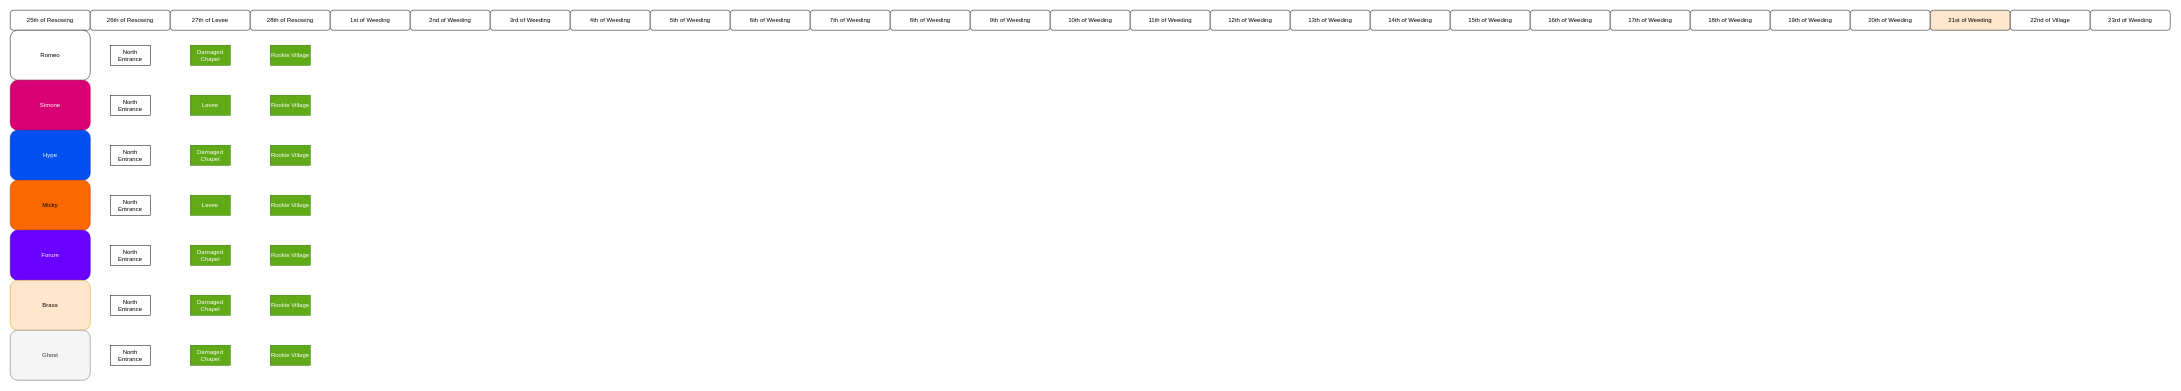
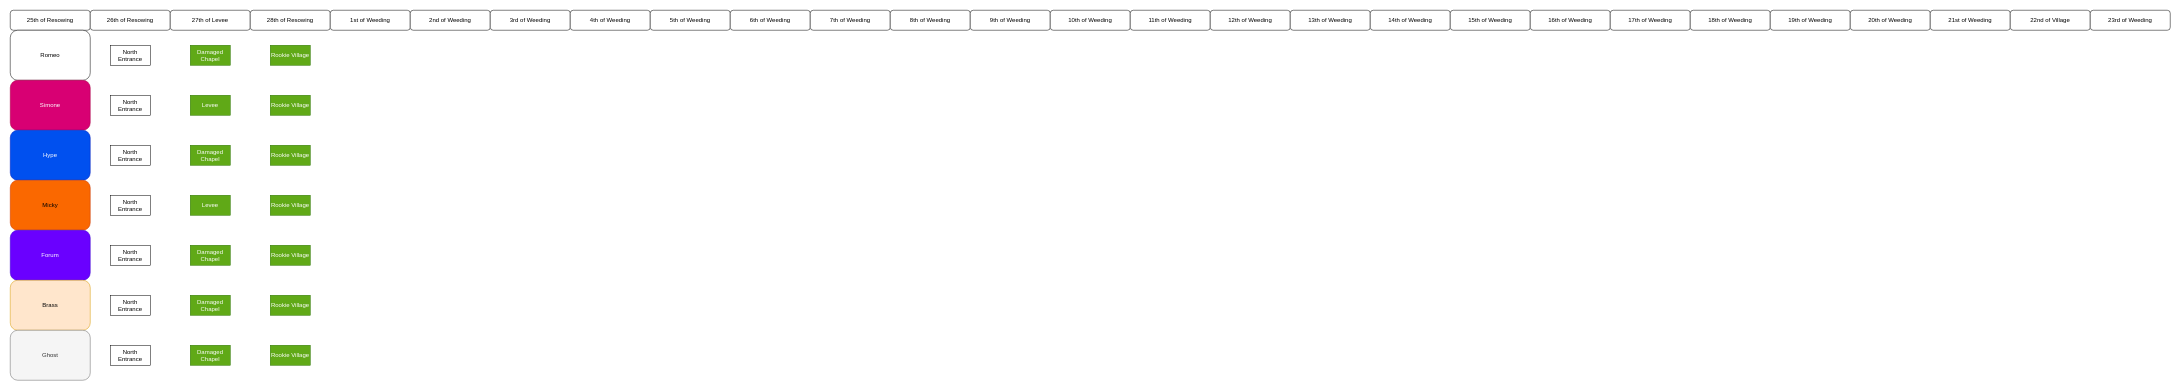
(1970, 20) -> (1970, 20)
